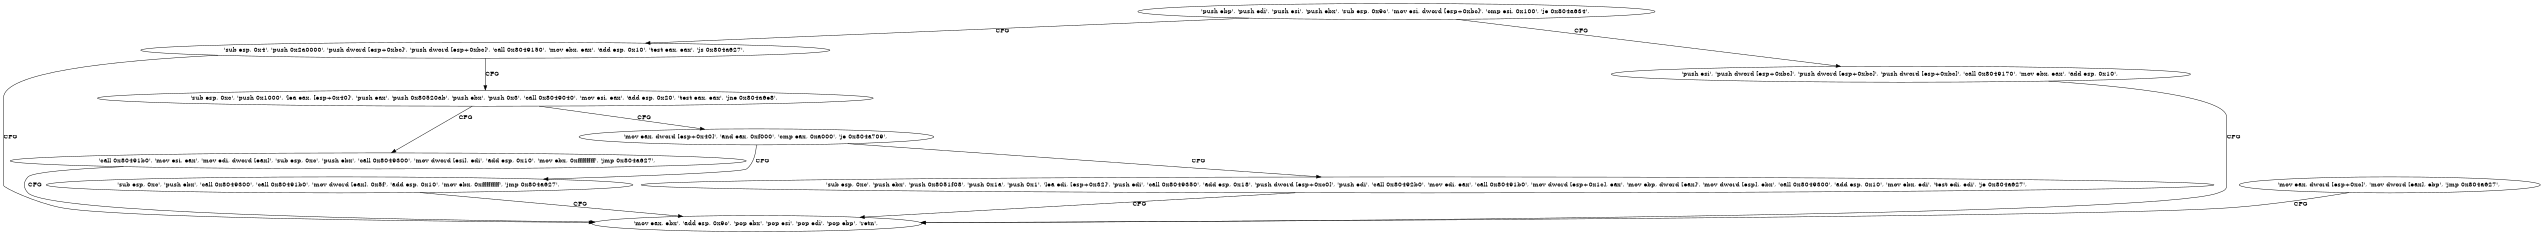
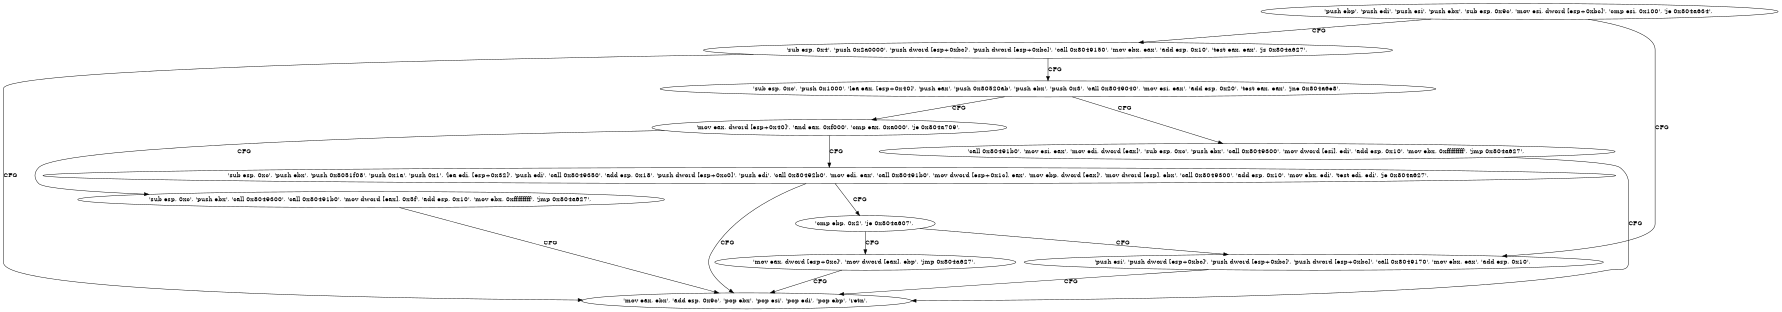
none -> (865, 224)
